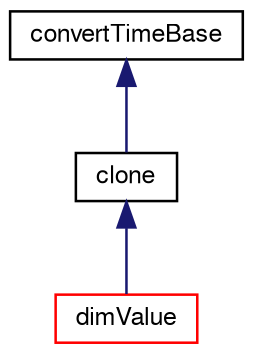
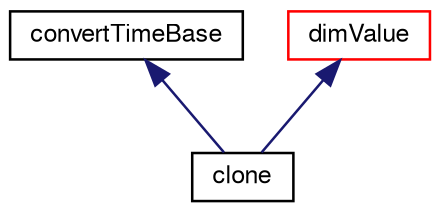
(126, 261) -> (293, 116)
